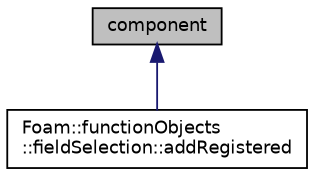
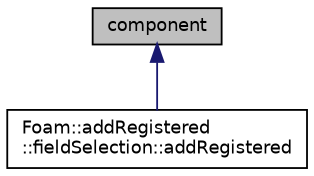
(157, 139) -> (157, 139)
